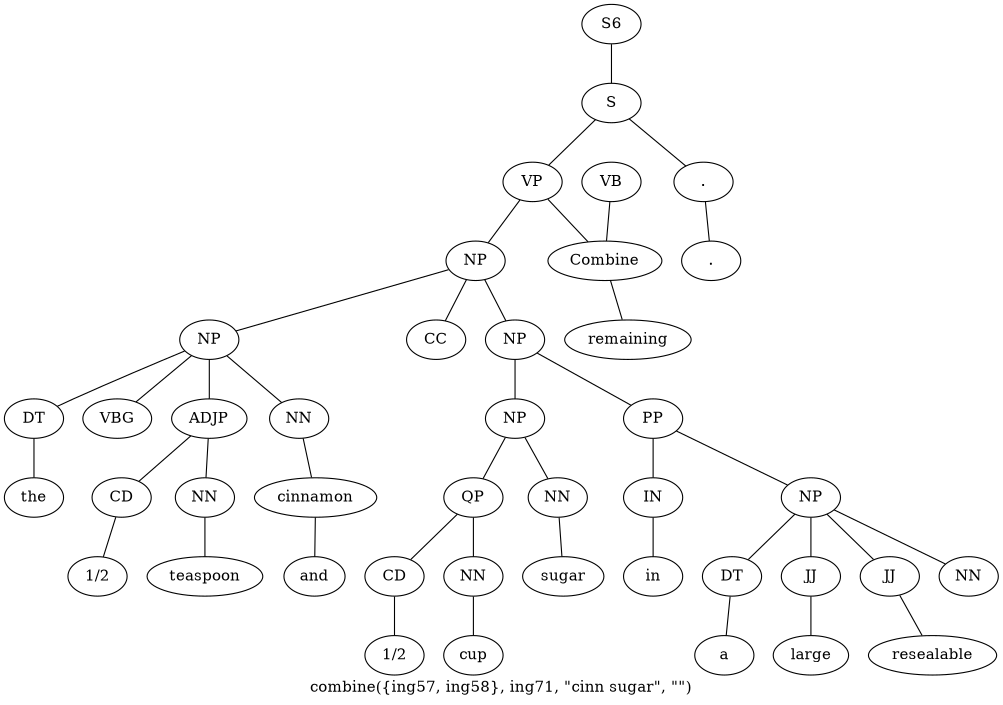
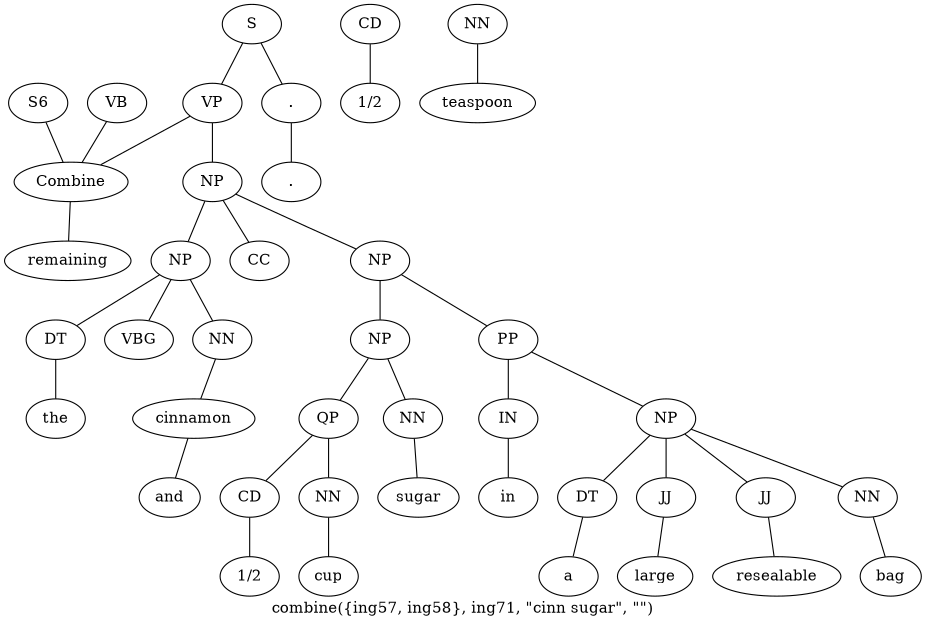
(611, 64) -> (55, 142)
(209, 419) -> none
none -> (891, 576)
